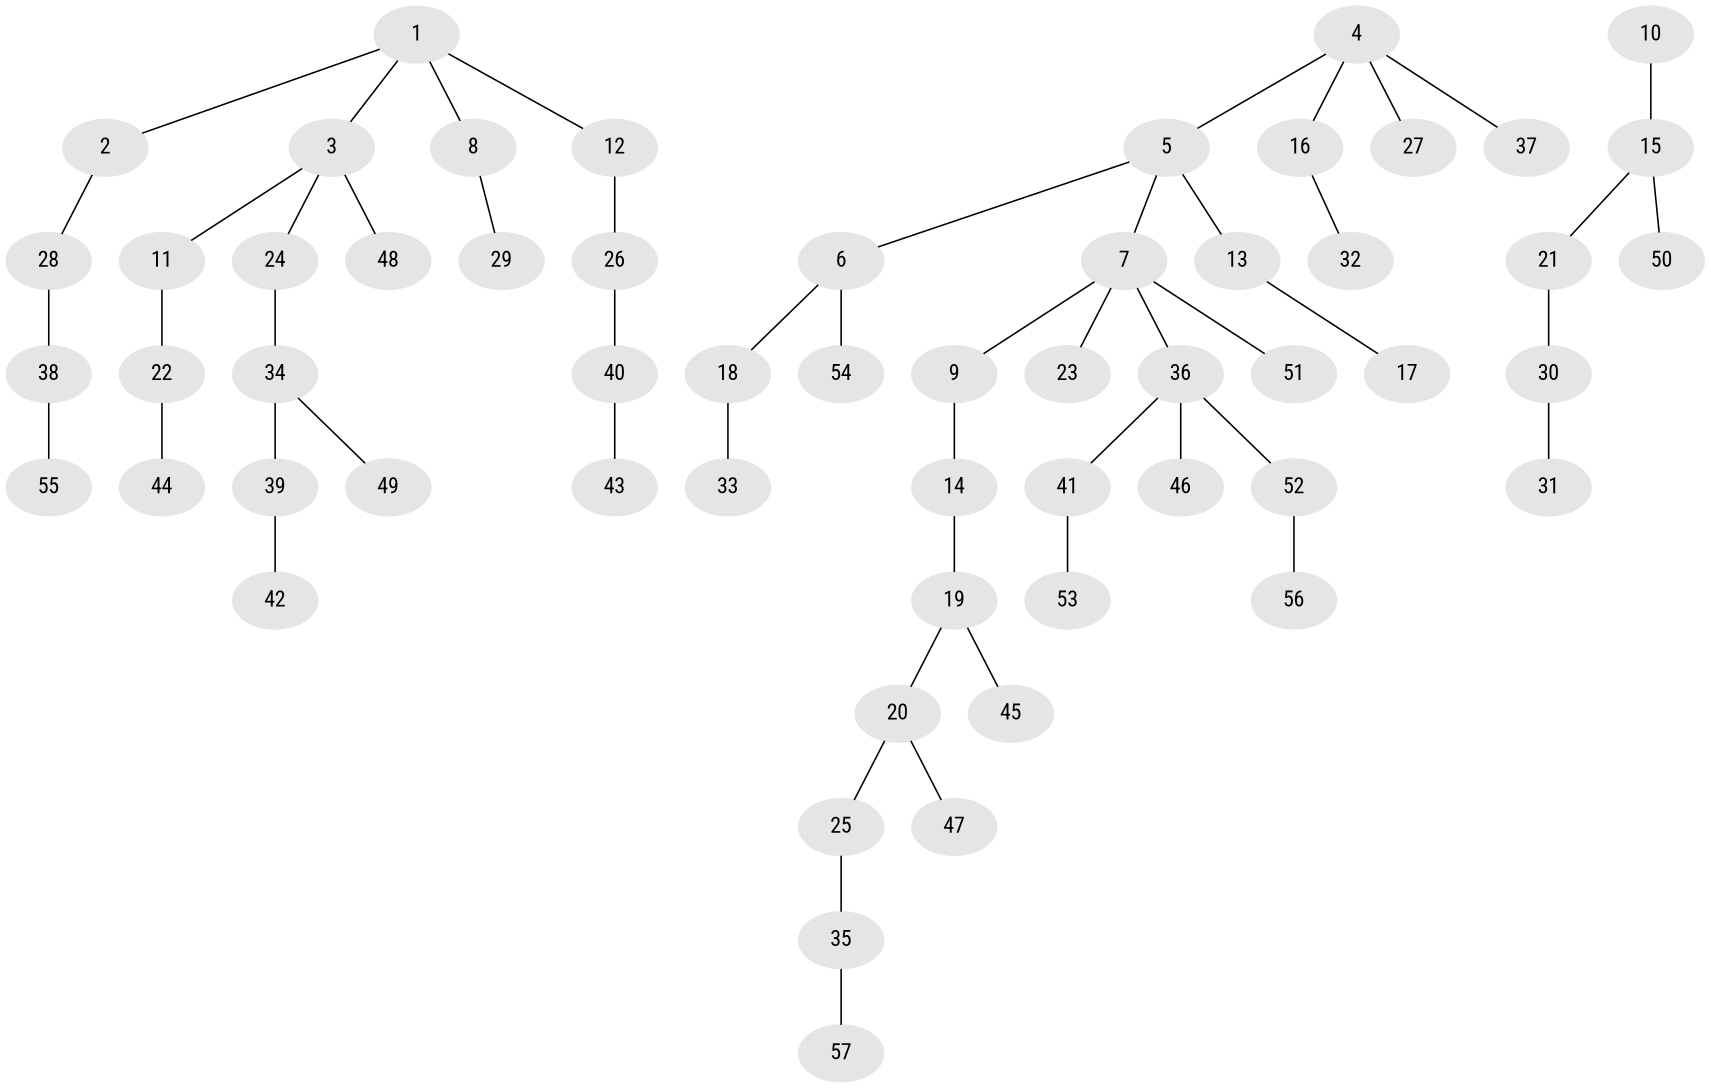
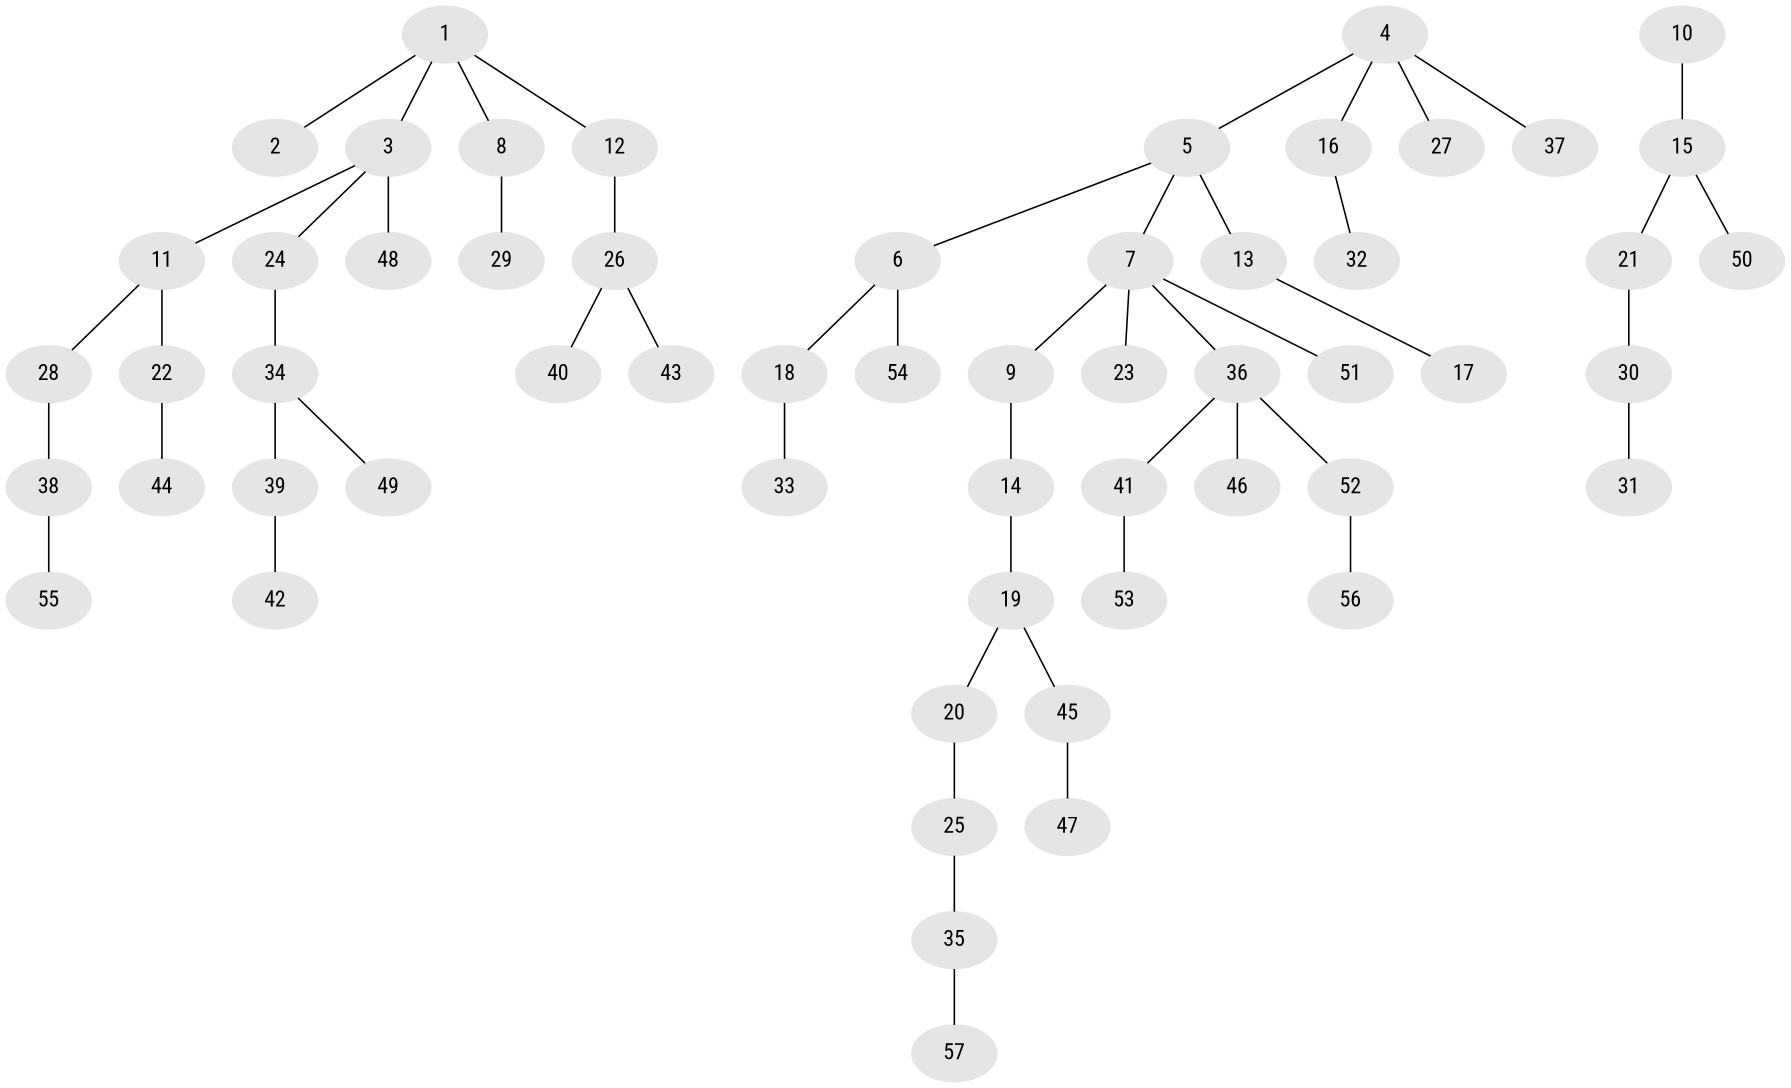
(77, 204) -> (106, 317)
(615, 431) -> (643, 318)
(926, 770) -> (1068, 771)
